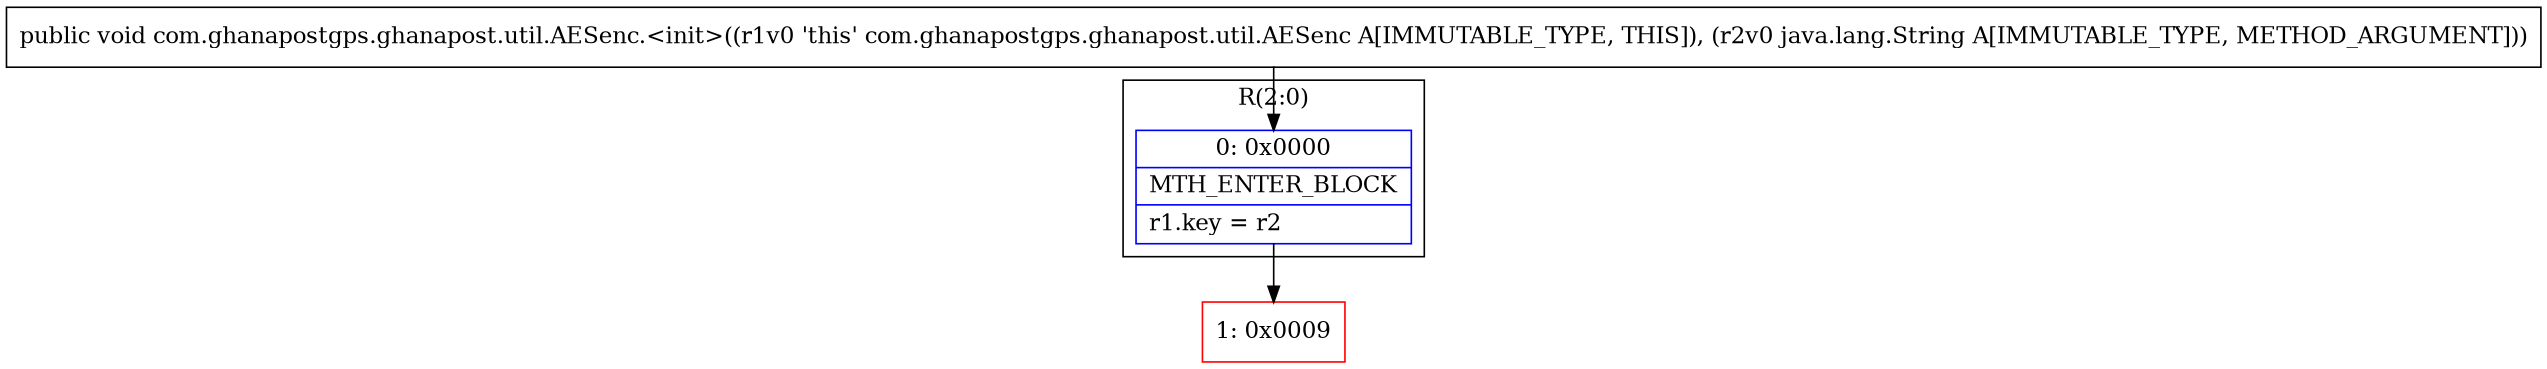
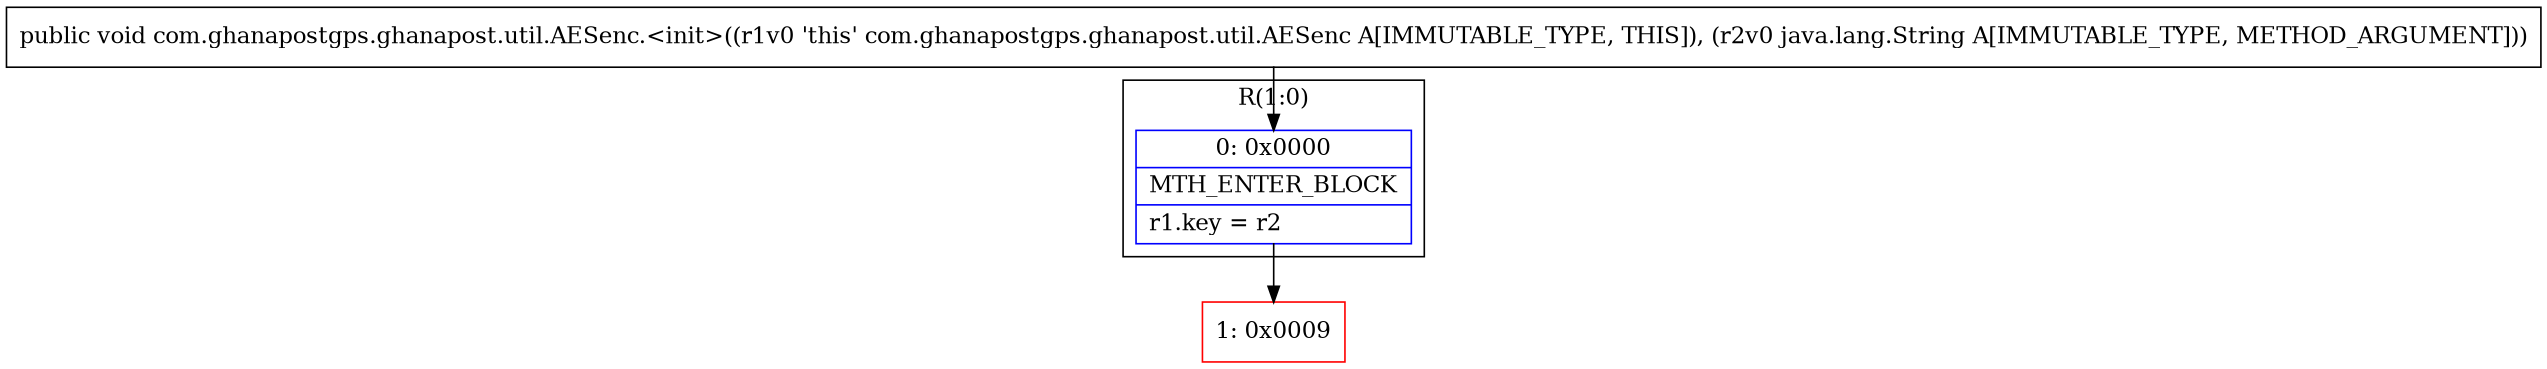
(1274, 99) -> (1274, 99)
